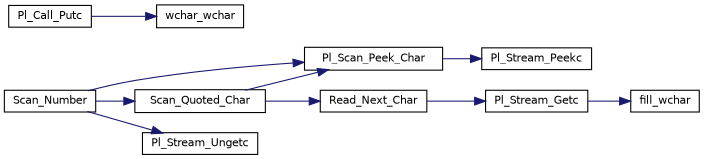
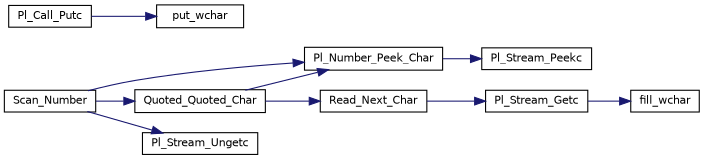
(200, 16) -> (200, 16)
(374, 59) -> (374, 59)
(200, 101) -> (200, 101)
